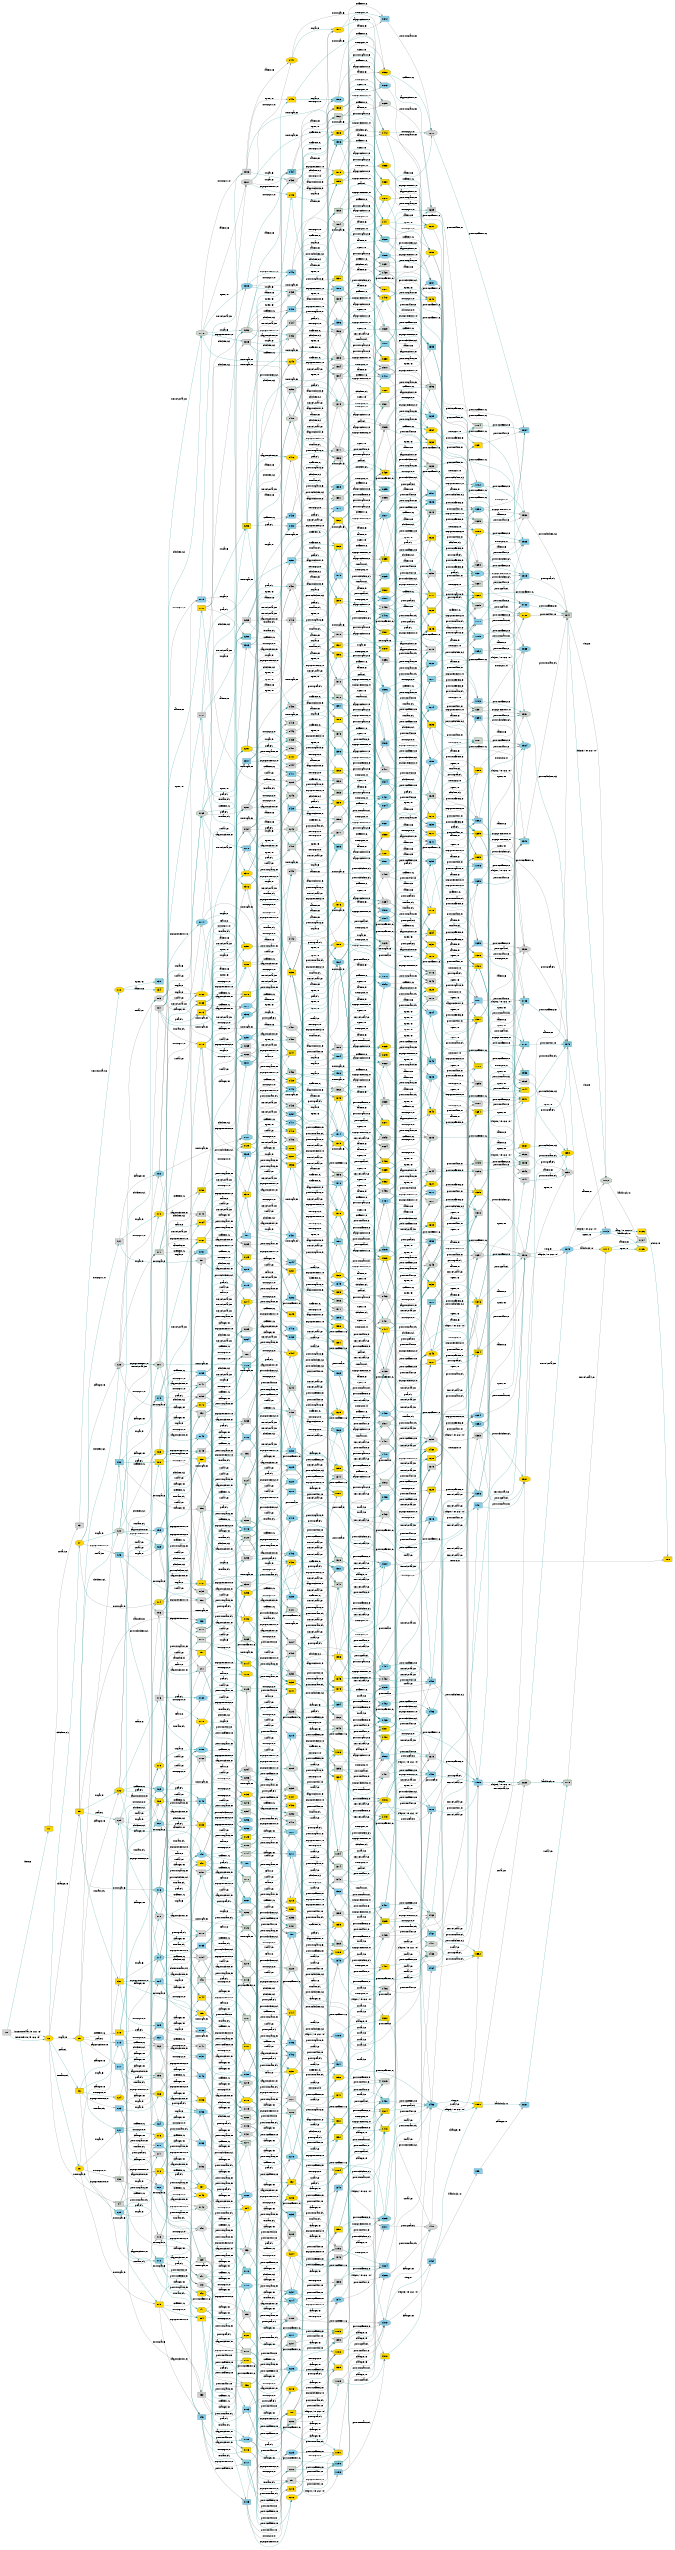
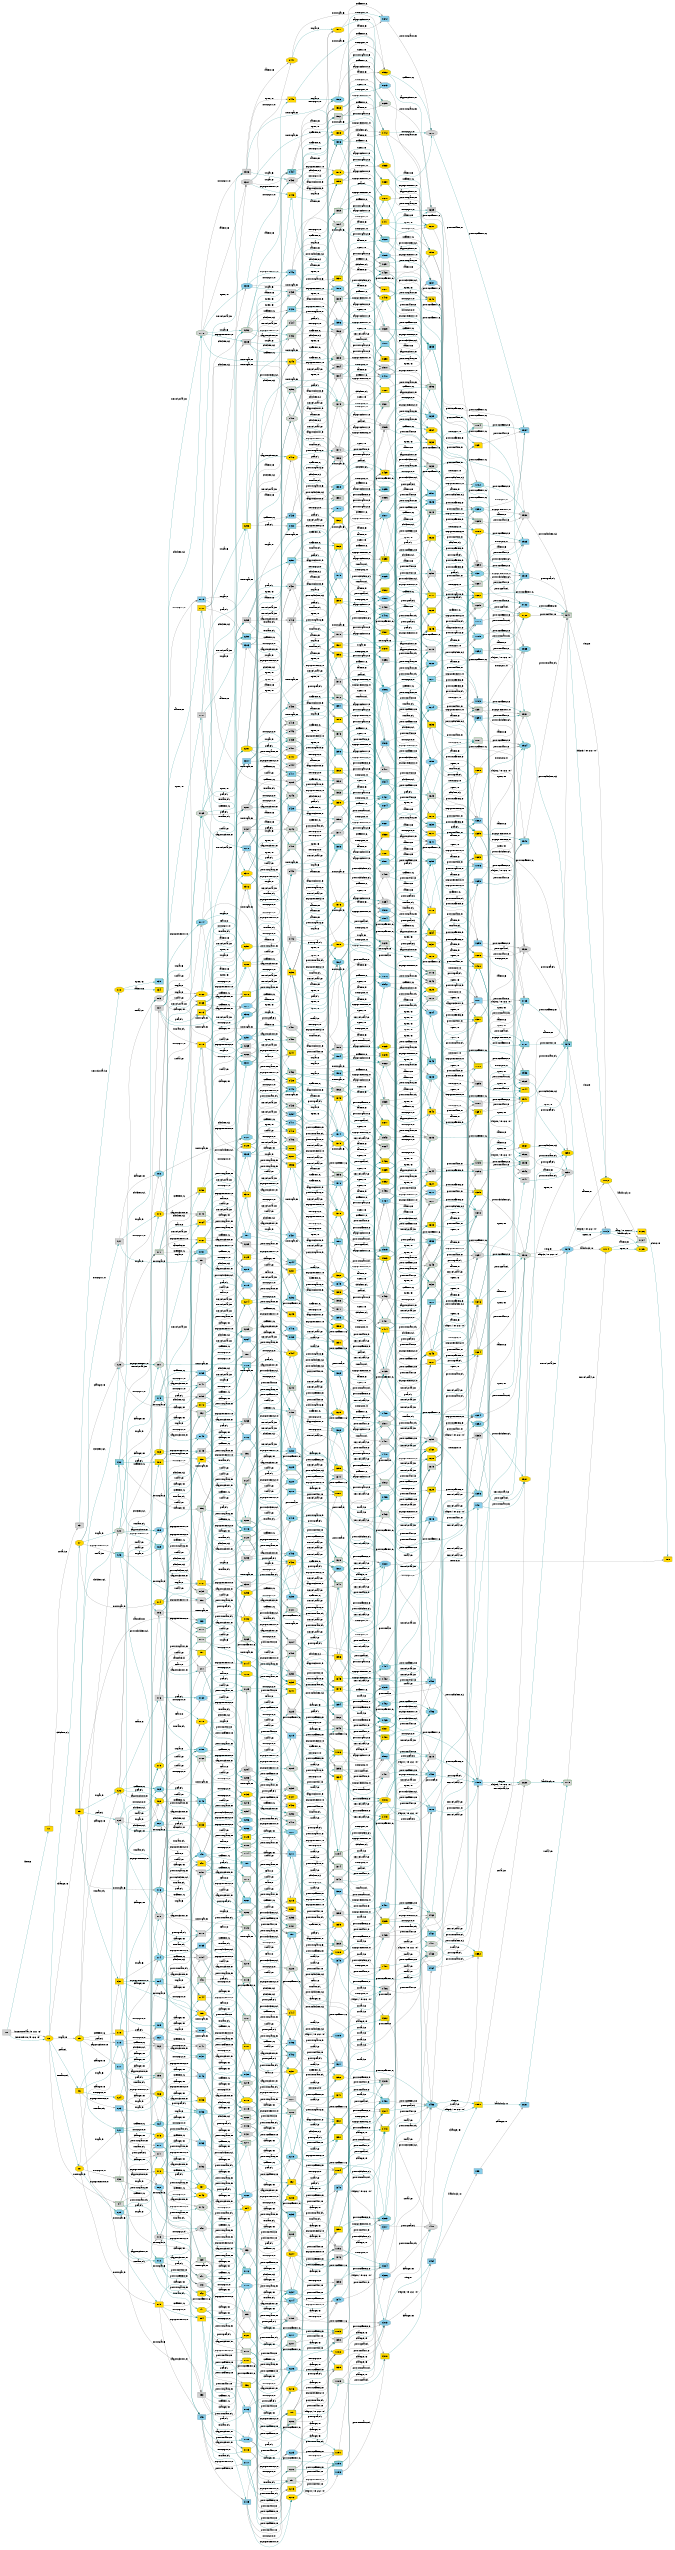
(606, 1181) -> (606, 1181)
(432, 1284) -> (432, 1284)
(179, 1968) -> (179, 1968)
